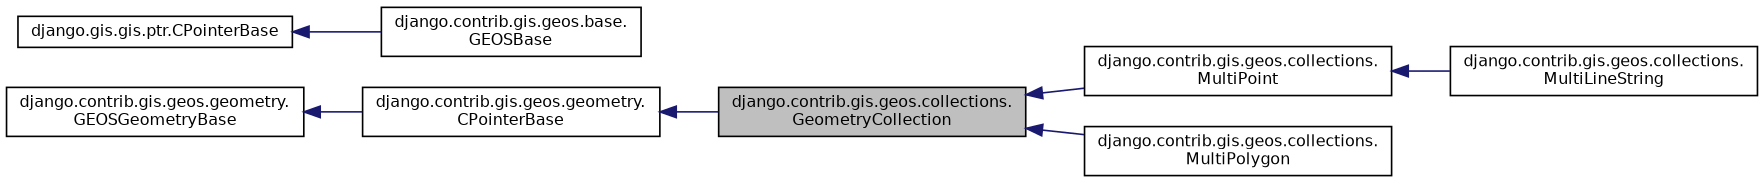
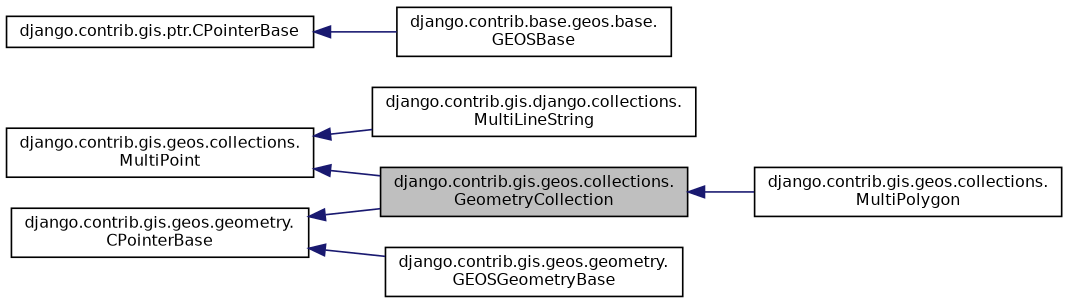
(155, 32) -> (160, 32)
(511, 32) -> (534, 32)
(1604, 71) -> (534, 112)
(1063, 91) -> (355, 173)
(341, 112) -> (355, 253)
